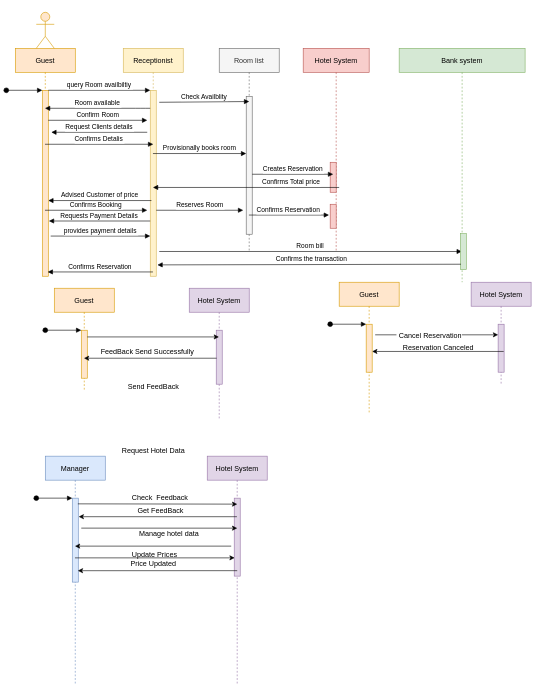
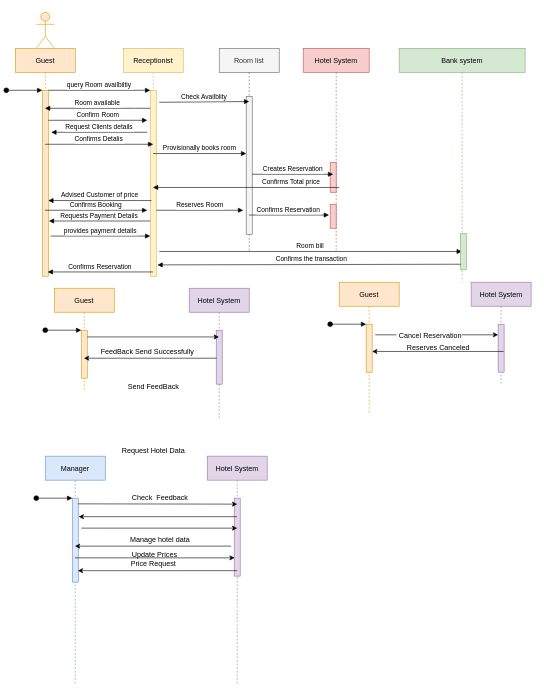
(439, 348) -> (439, 348)
(161, 512) -> none
(169, 534) -> (160, 540)
(154, 564) -> (154, 564)
